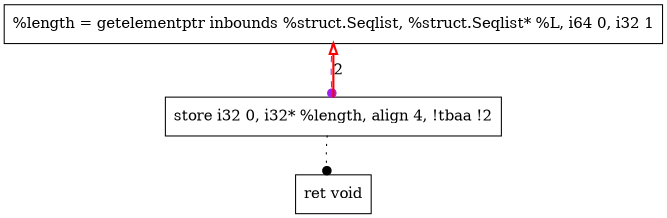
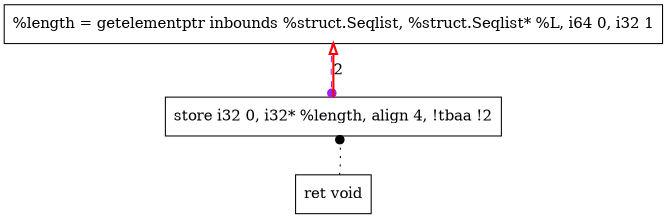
(326, 151) -> (340, 159)
